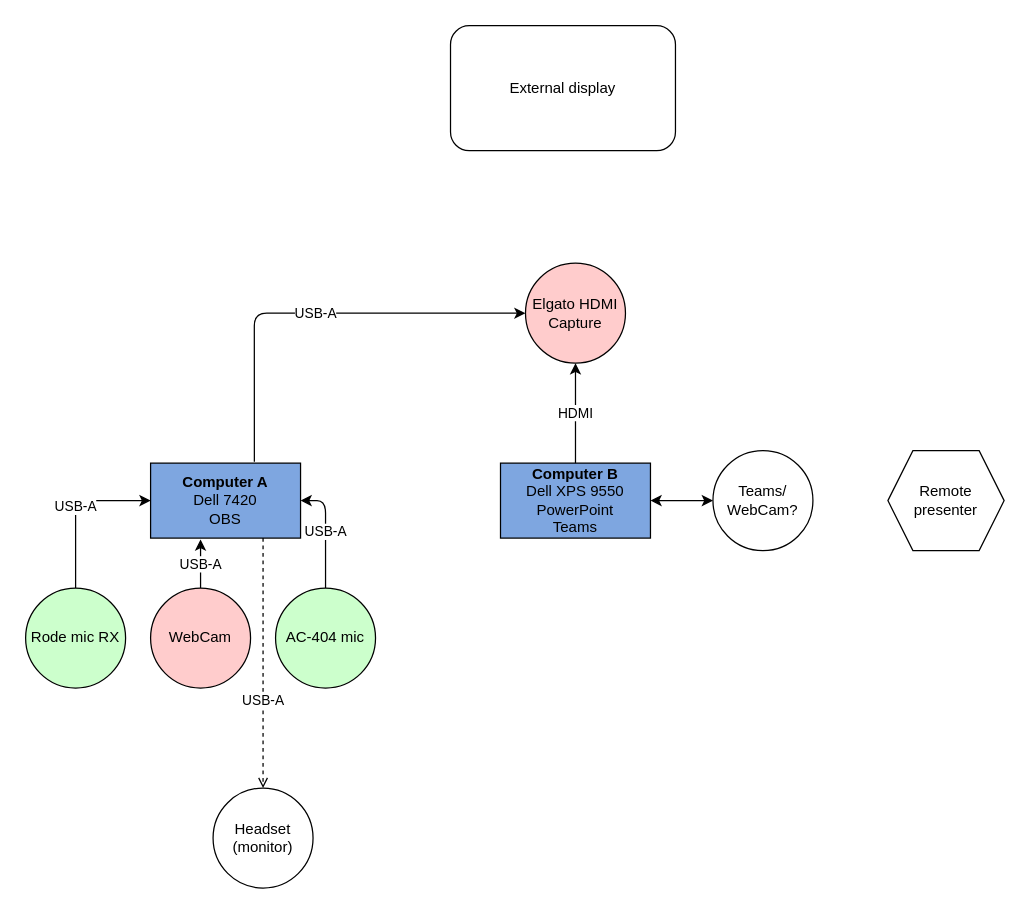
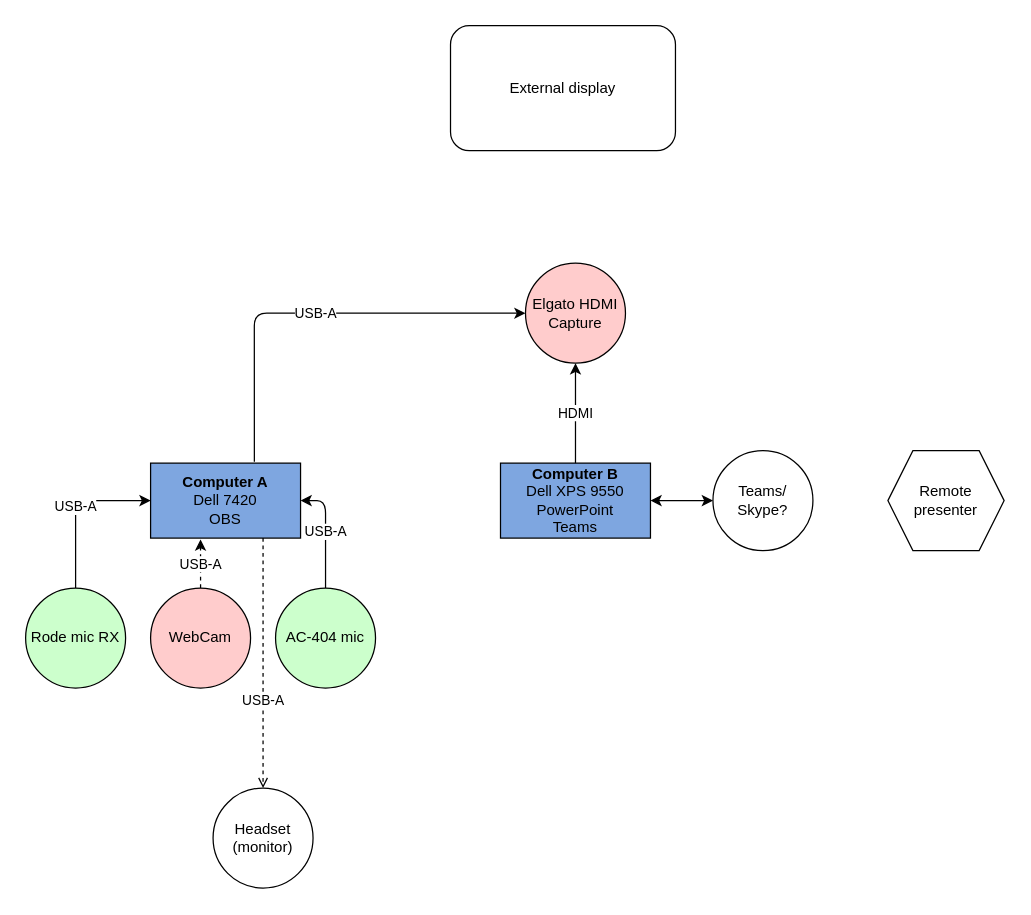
(763, 501) -> (763, 501)
(201, 578) -> (201, 578)
